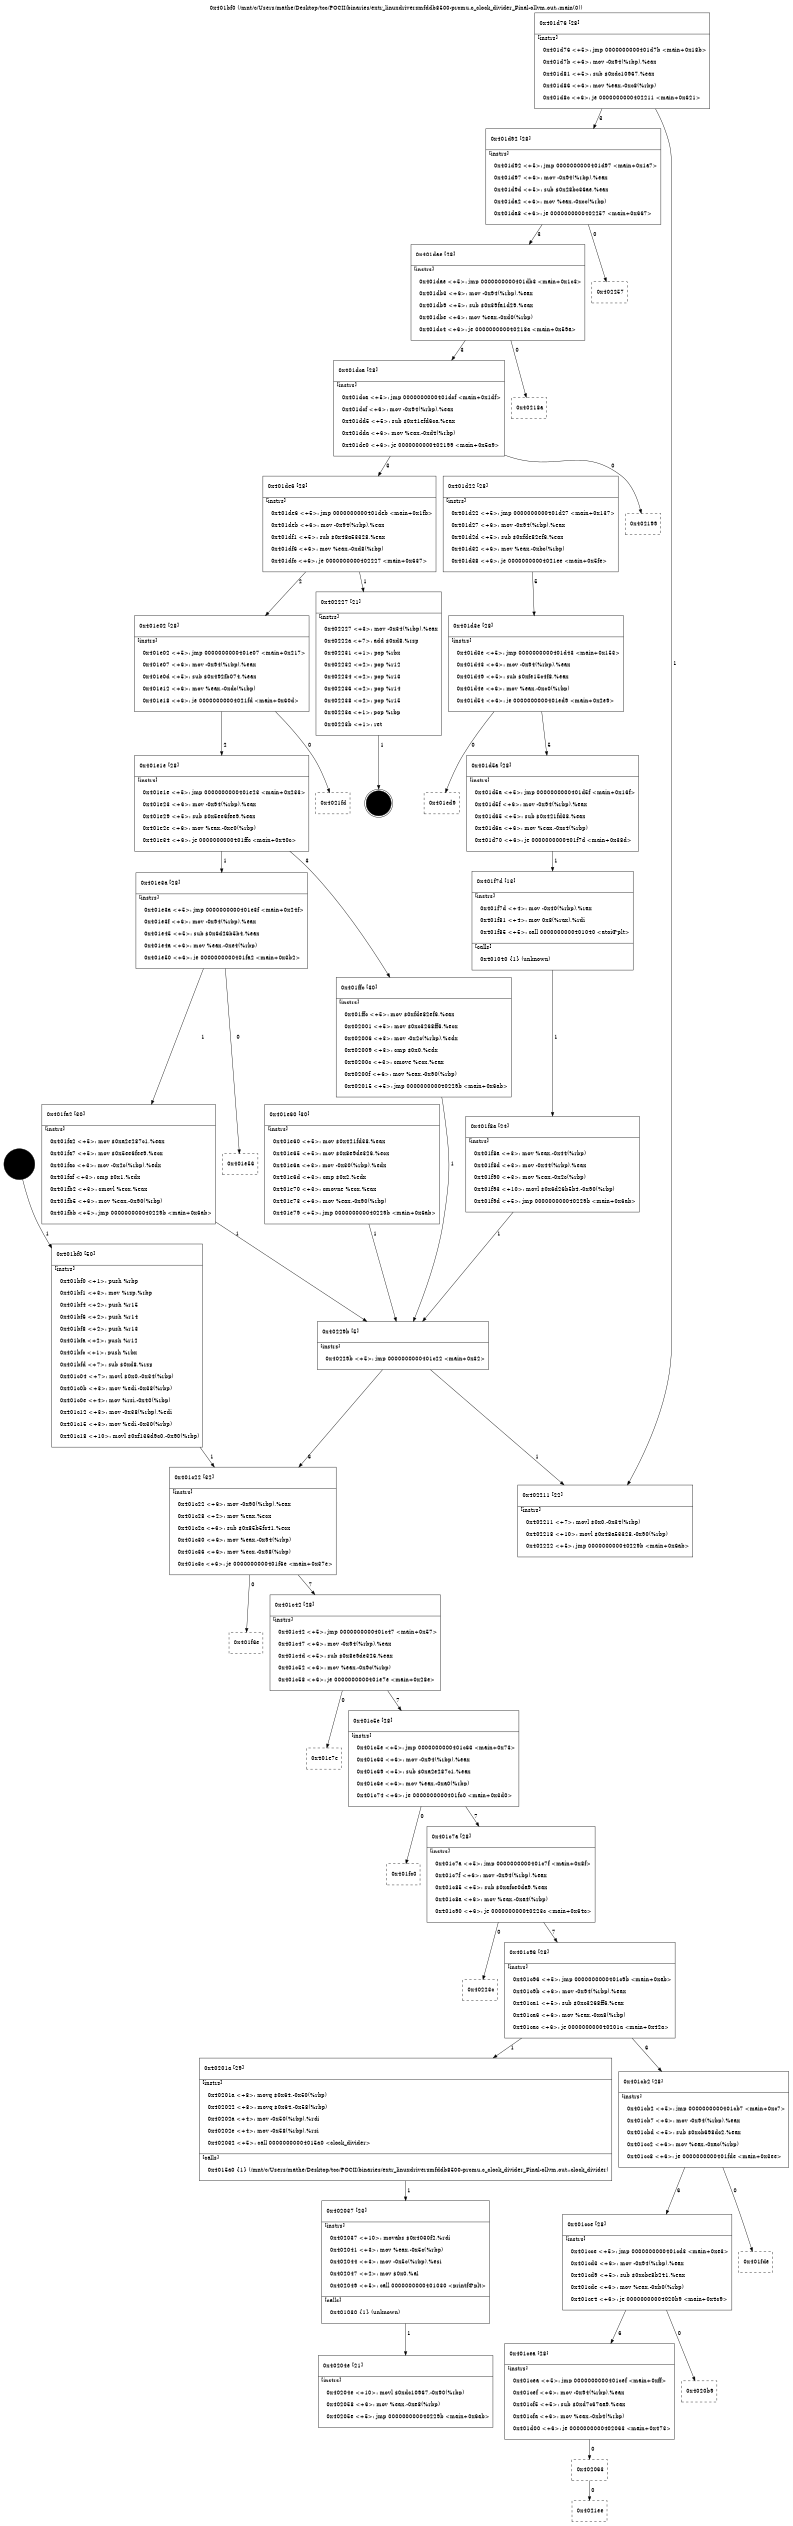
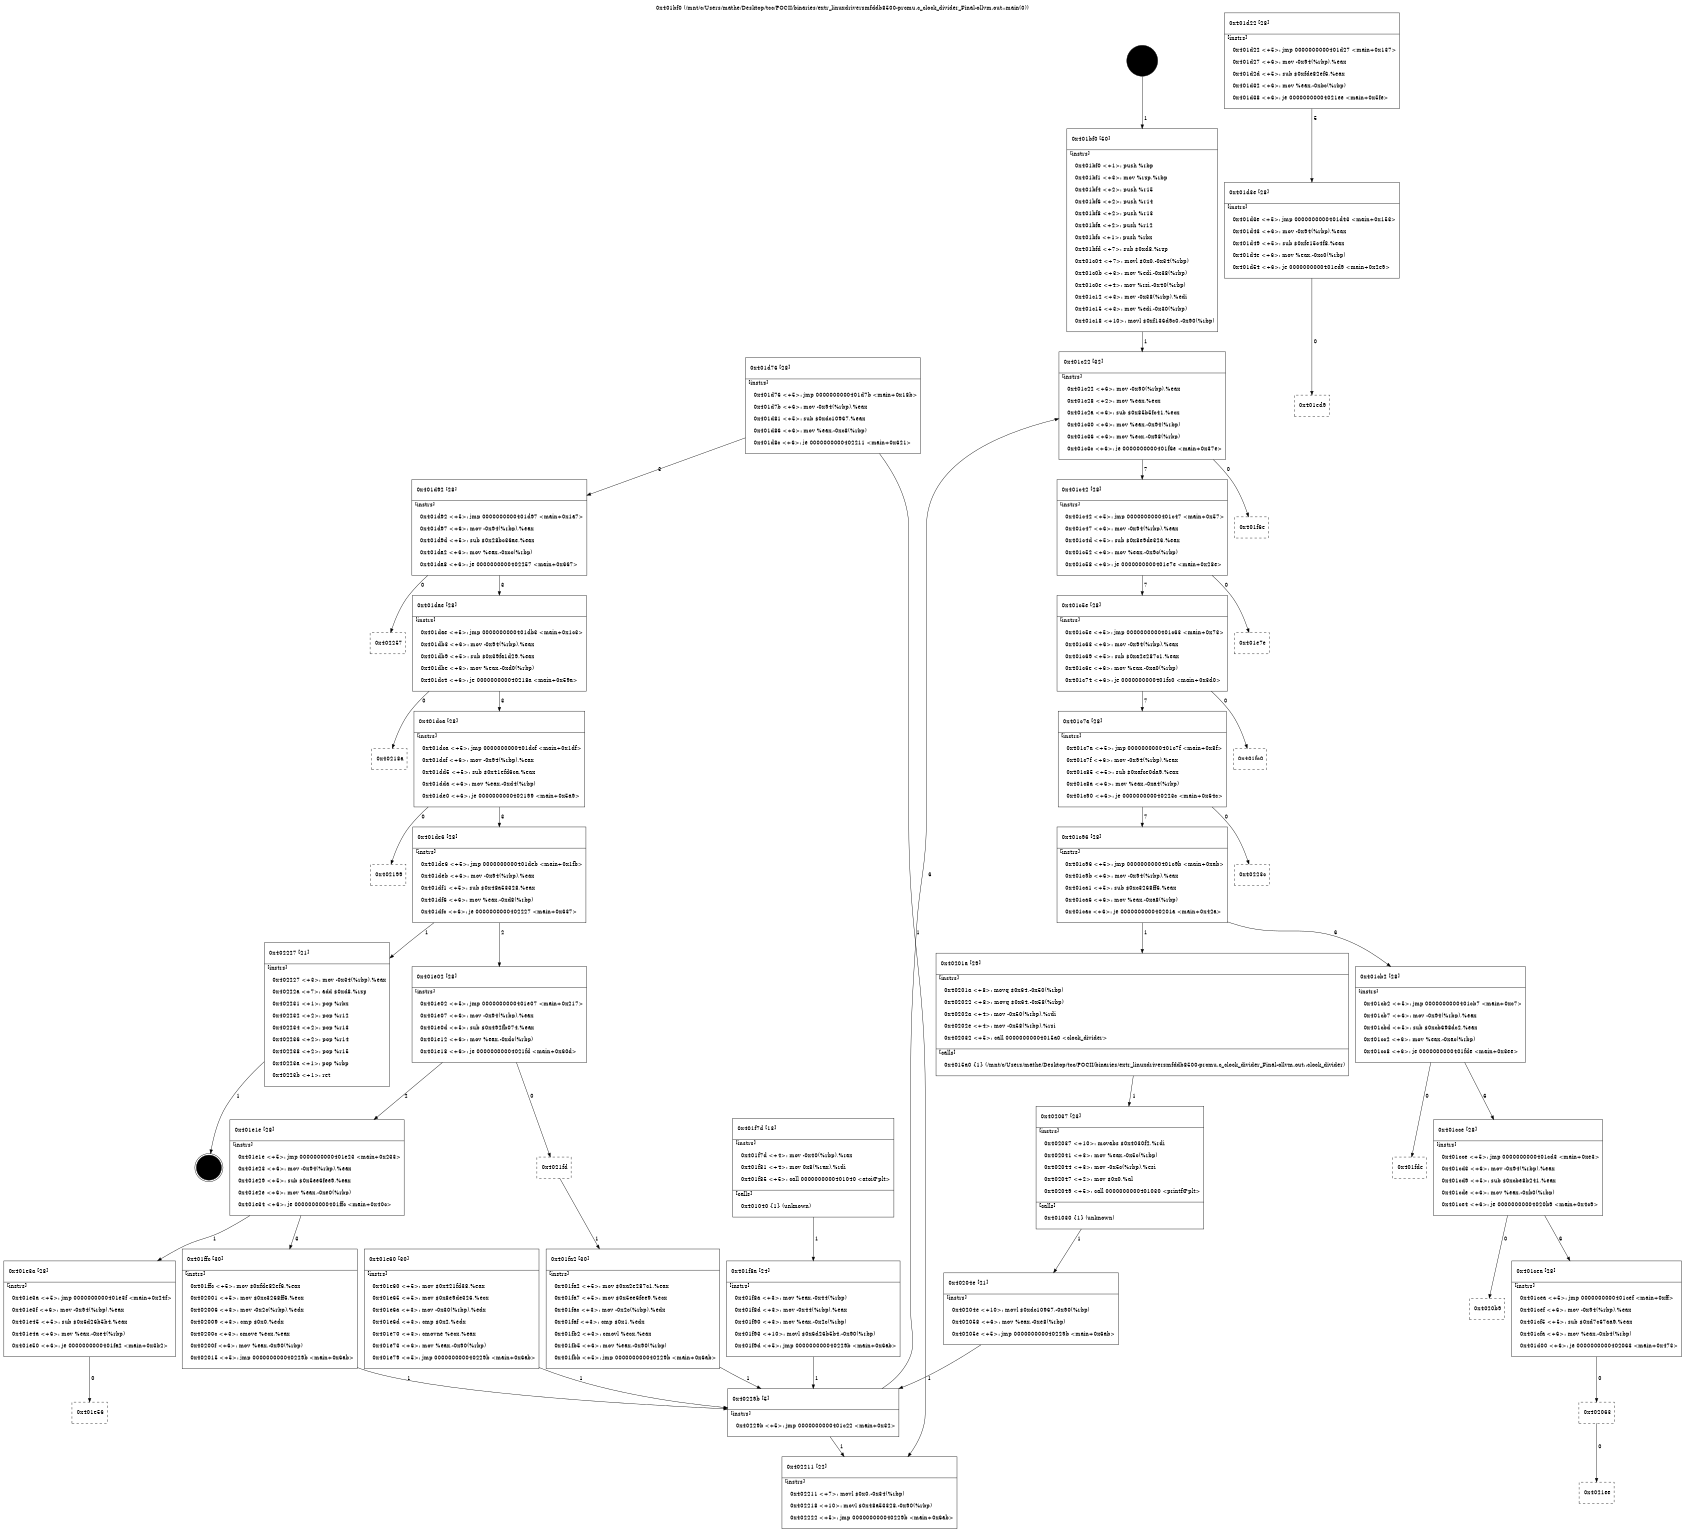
(553, 803) -> none
(178, 1035) -> (579, 1212)
none -> (943, 1368)
